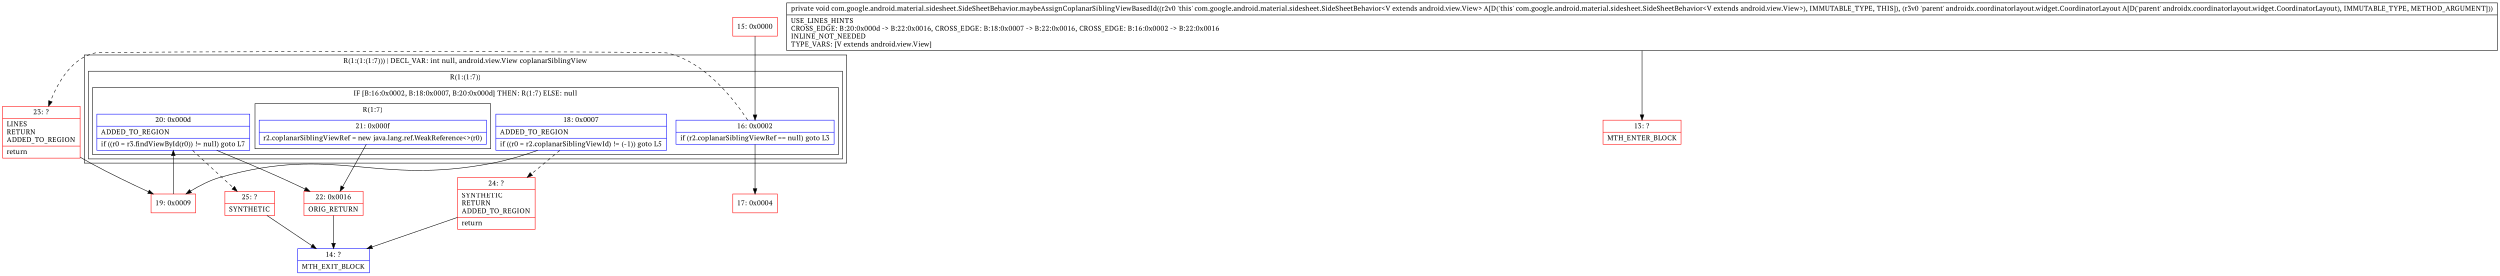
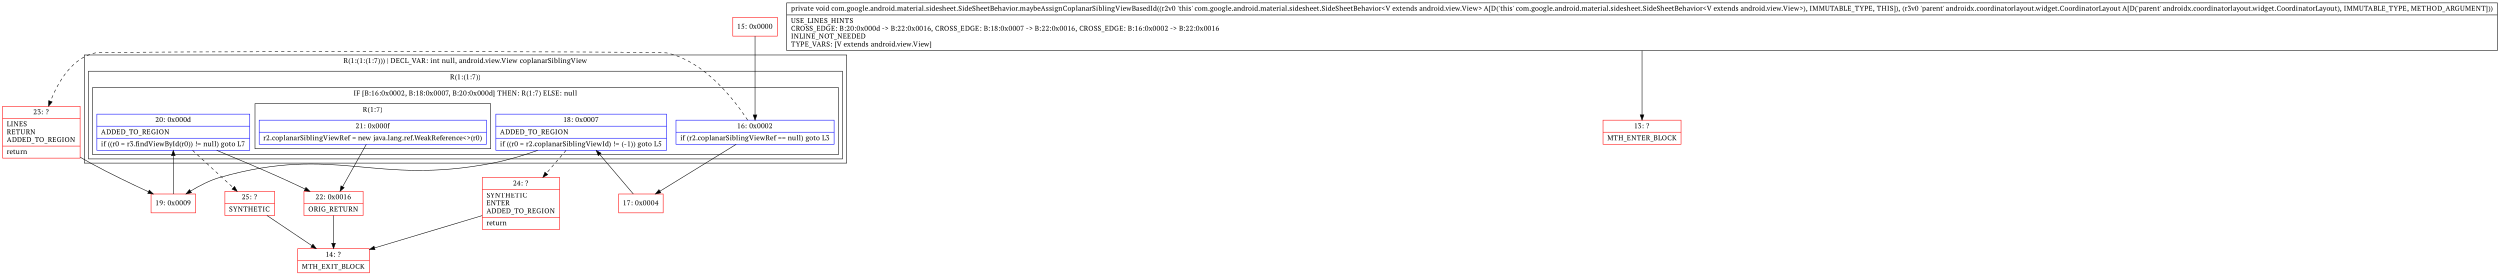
none -> (616, 174)
(476, 203) -> (498, 203)
(334, 261) -> (334, 261)
